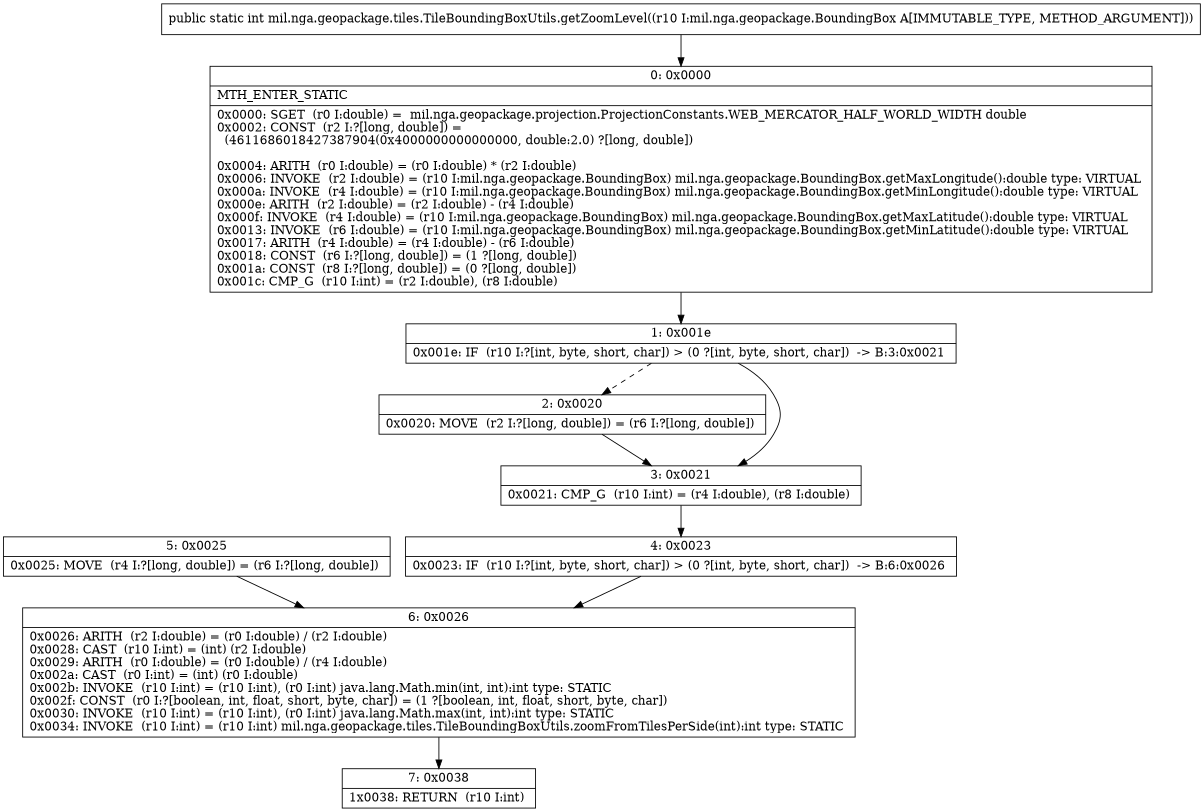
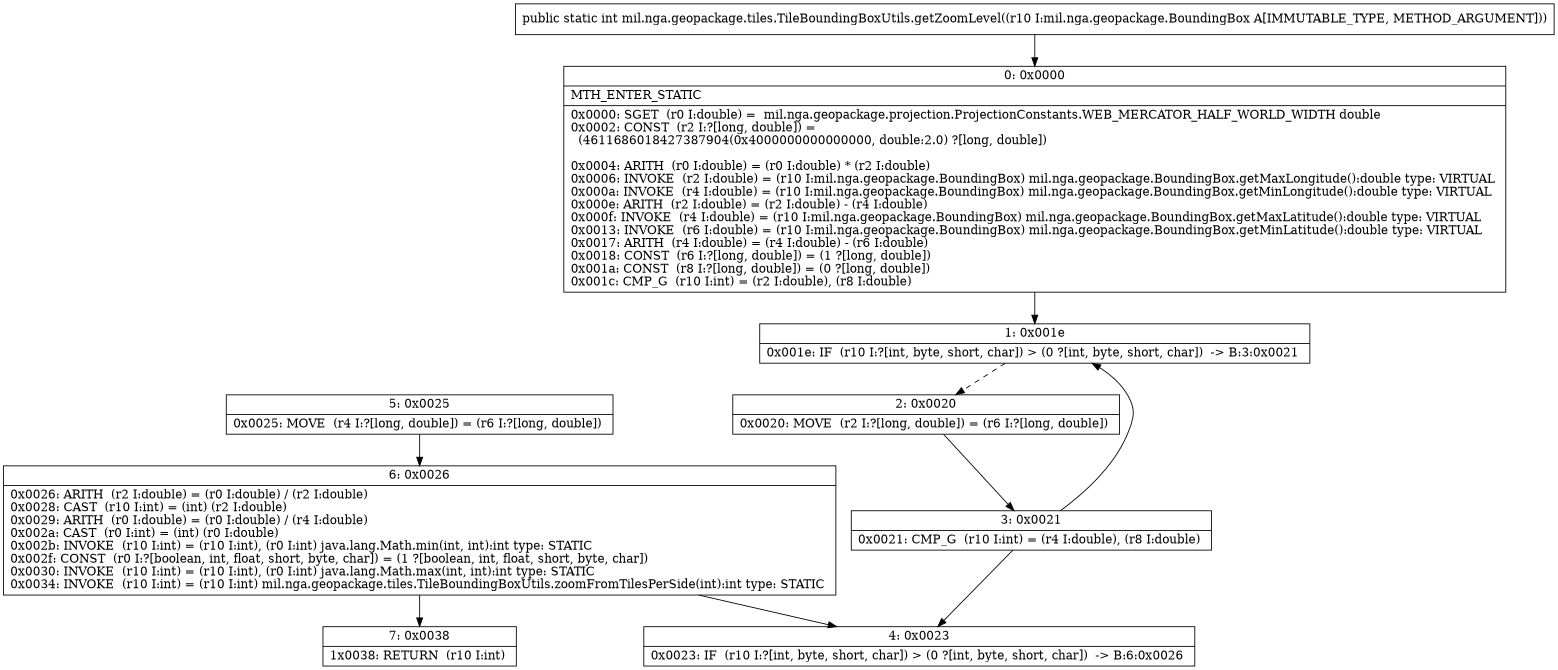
(780, 410) -> (1122, 444)
(612, 590) -> (763, 610)
